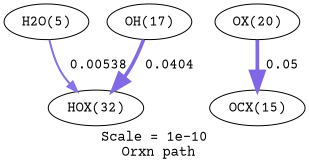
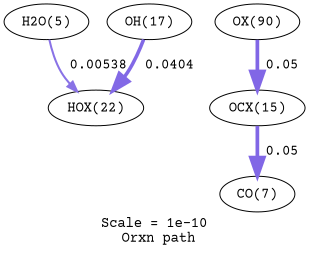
(257, 22) -> (257, 22)
(96, 108) -> (96, 108)
none -> (257, 194)
